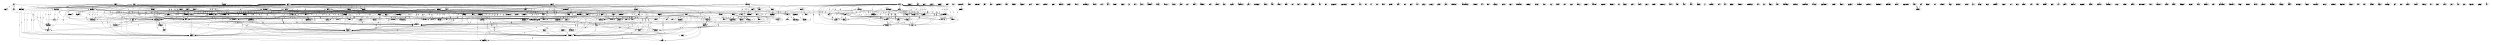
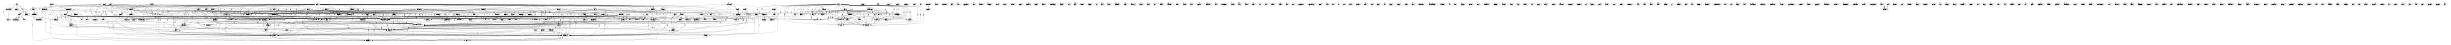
(2083, 4) -> none
none -> (764, 20)
